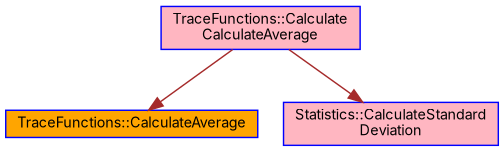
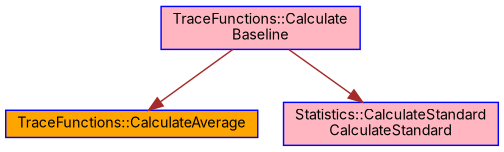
(261, 28) -> (261, 28)
(391, 124) -> (391, 124)
